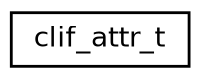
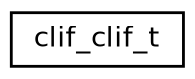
(100, 40) -> (97, 40)
